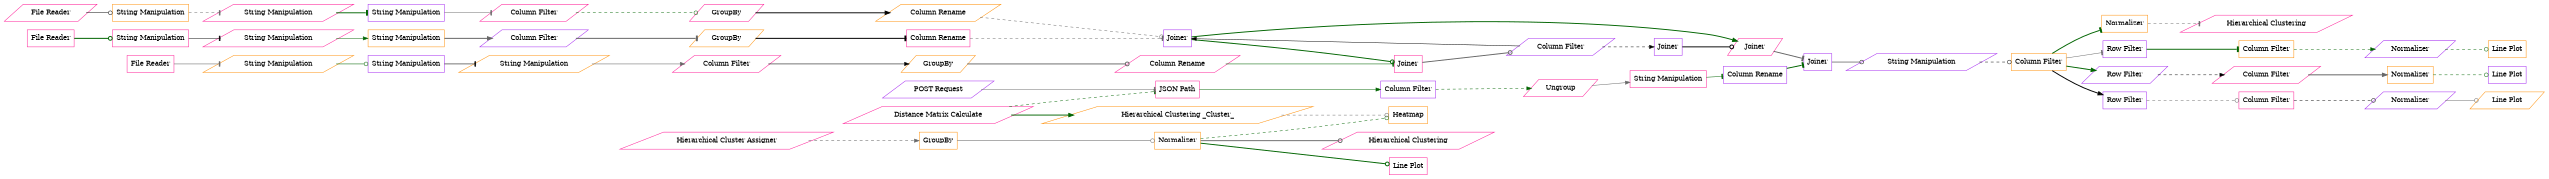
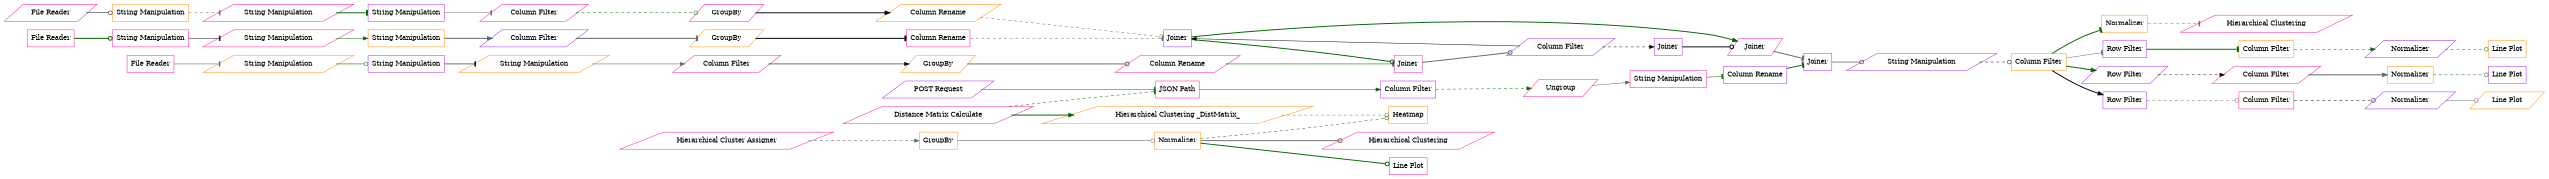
(1067, 90) -> (1067, 90)
(1177, 115) -> (1177, 115)
